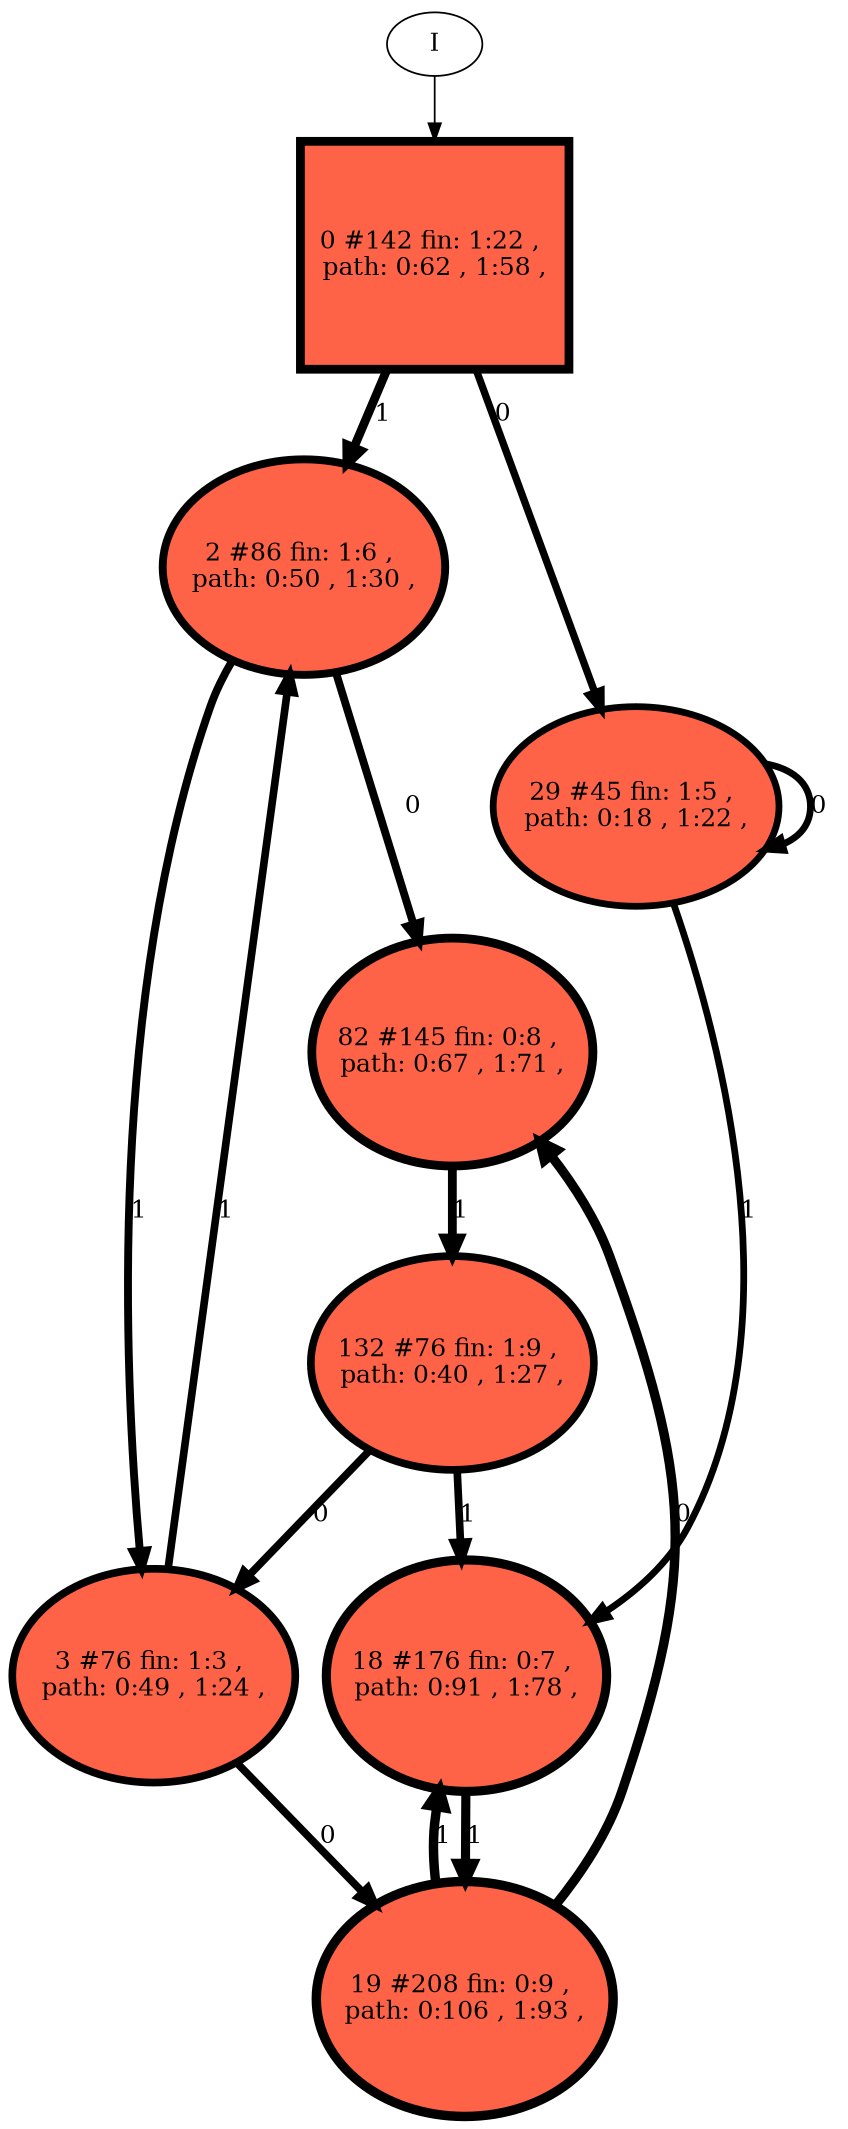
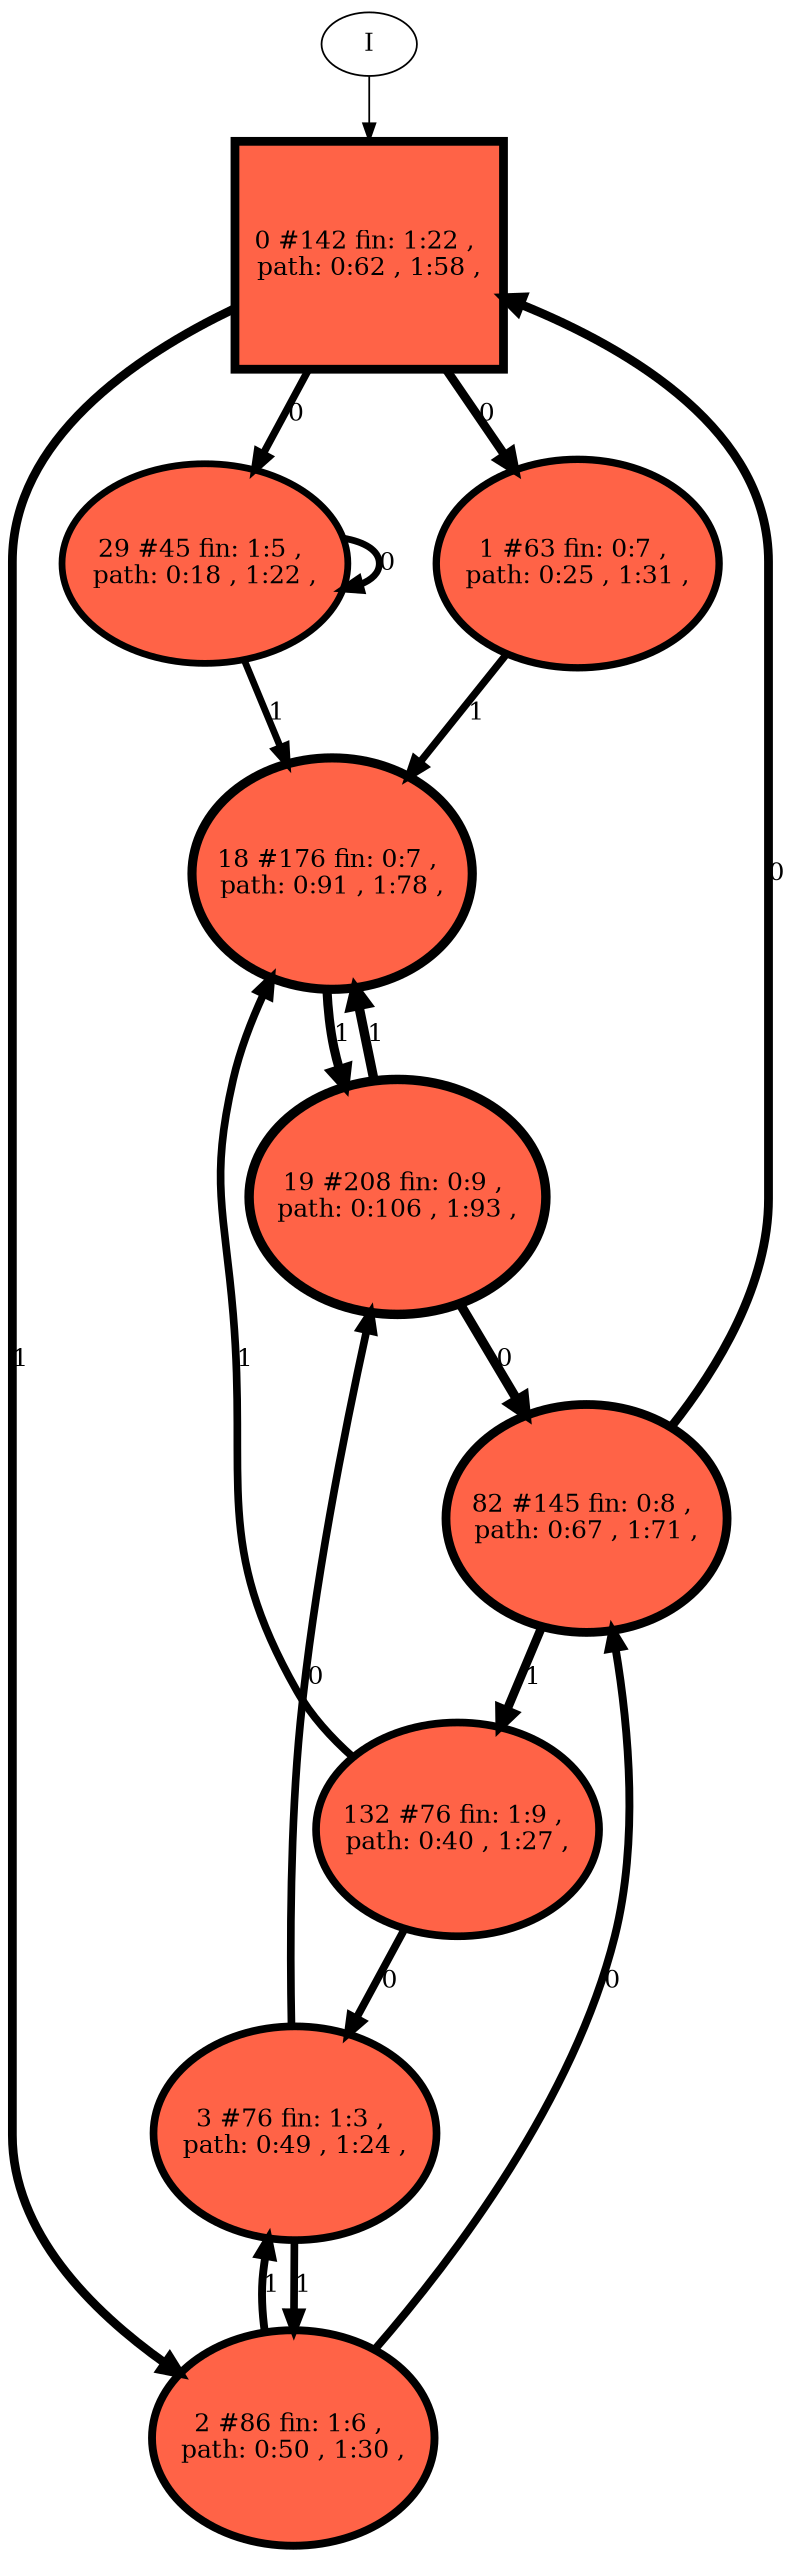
none -> (578, 564)
none -> (768, 817)
